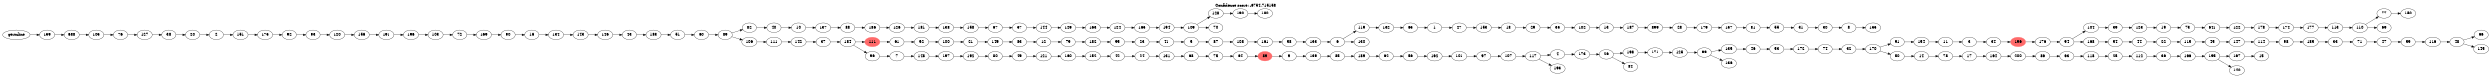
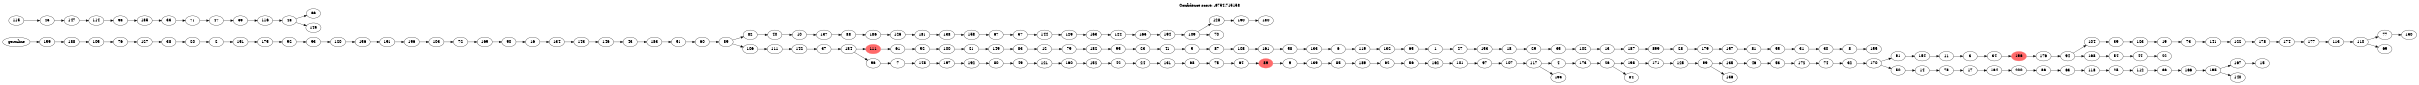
(2212, 28) -> (2213, 42)
(72, 35) -> (72, 42)
(1362, 42) -> none
(2174, 42) -> none
